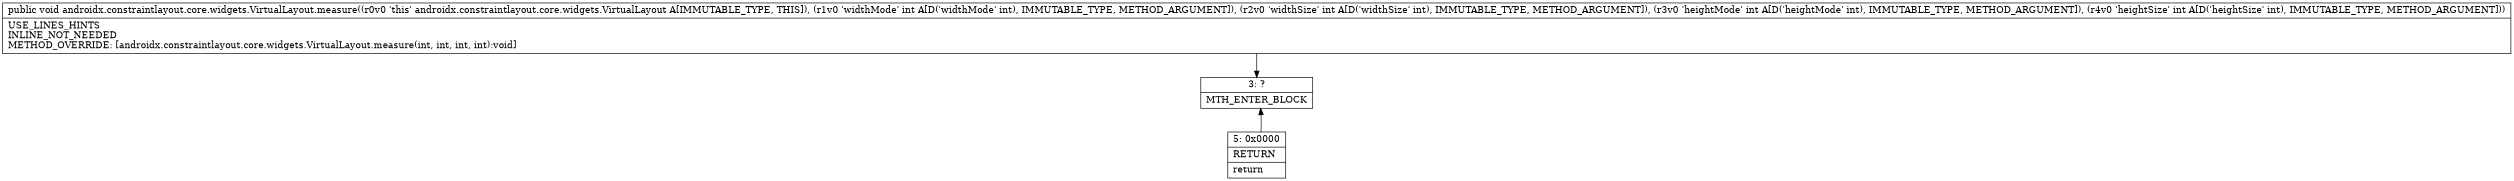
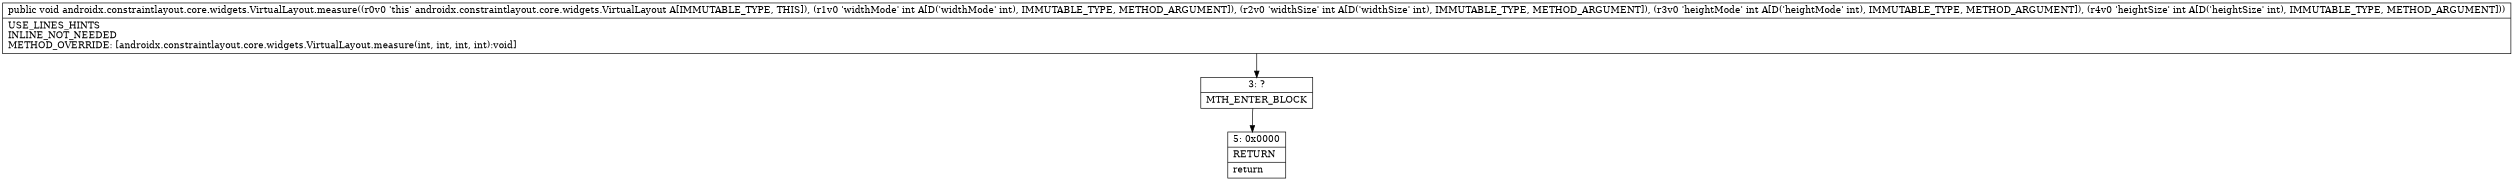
(1261, 124) -> (1252, 117)
